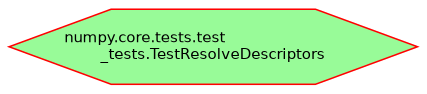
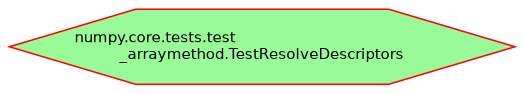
(213, 47) -> (262, 47)
